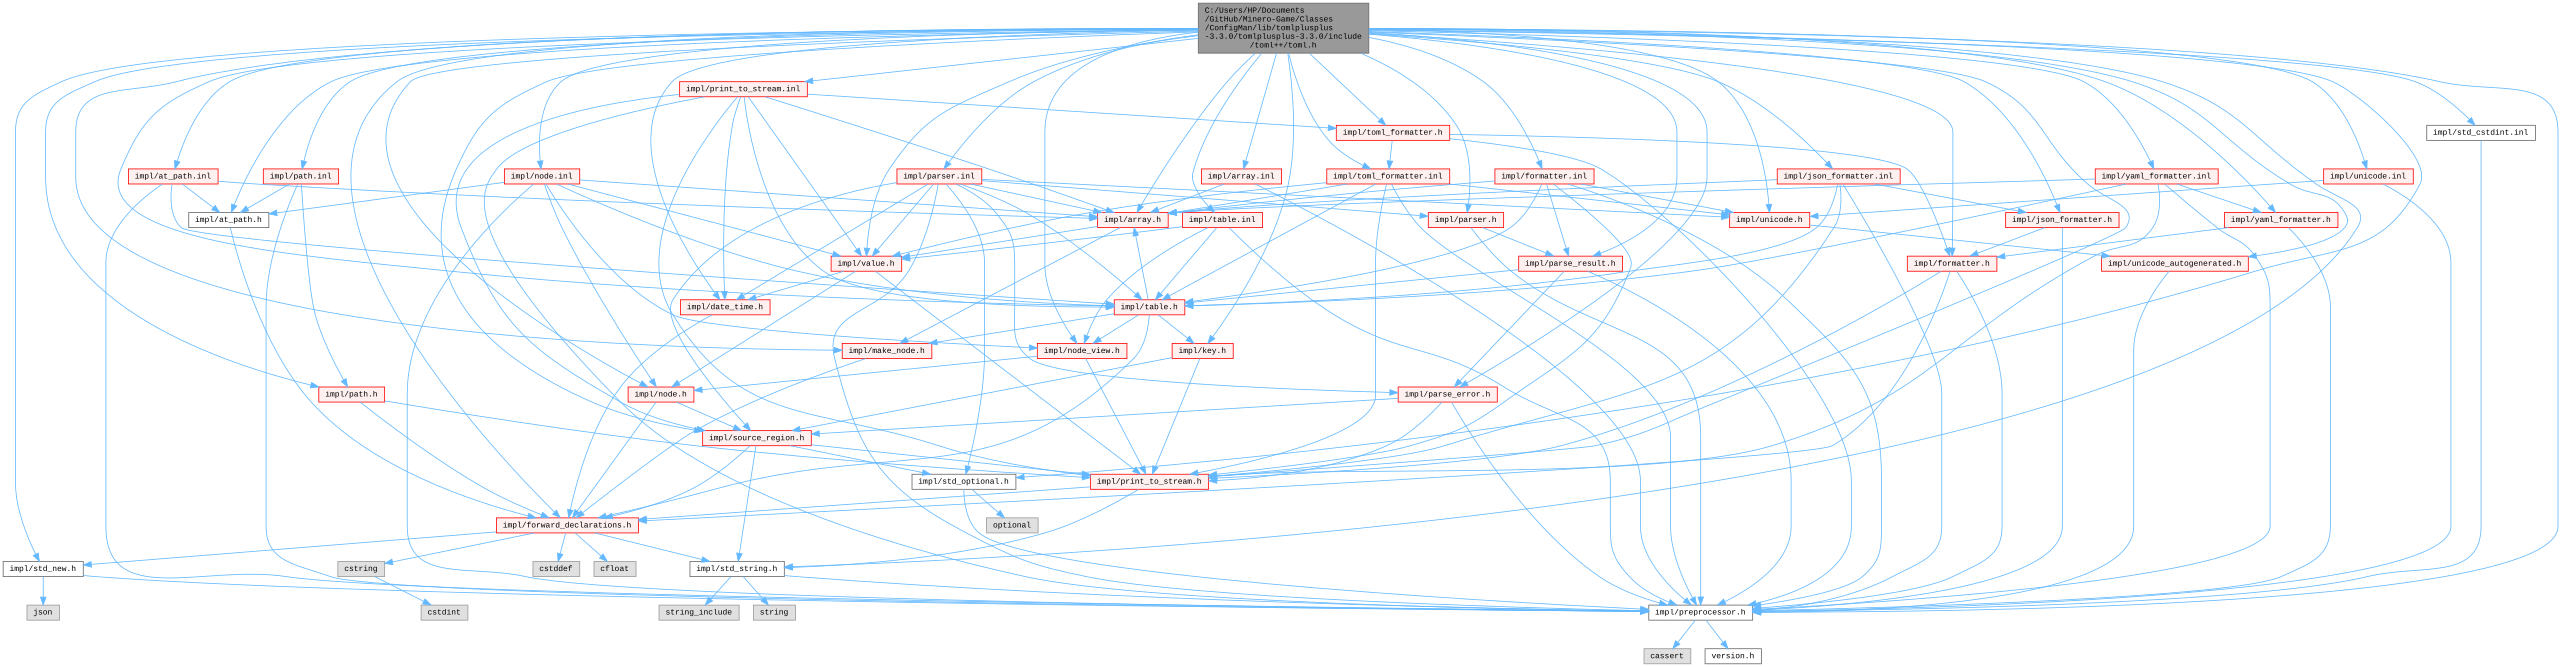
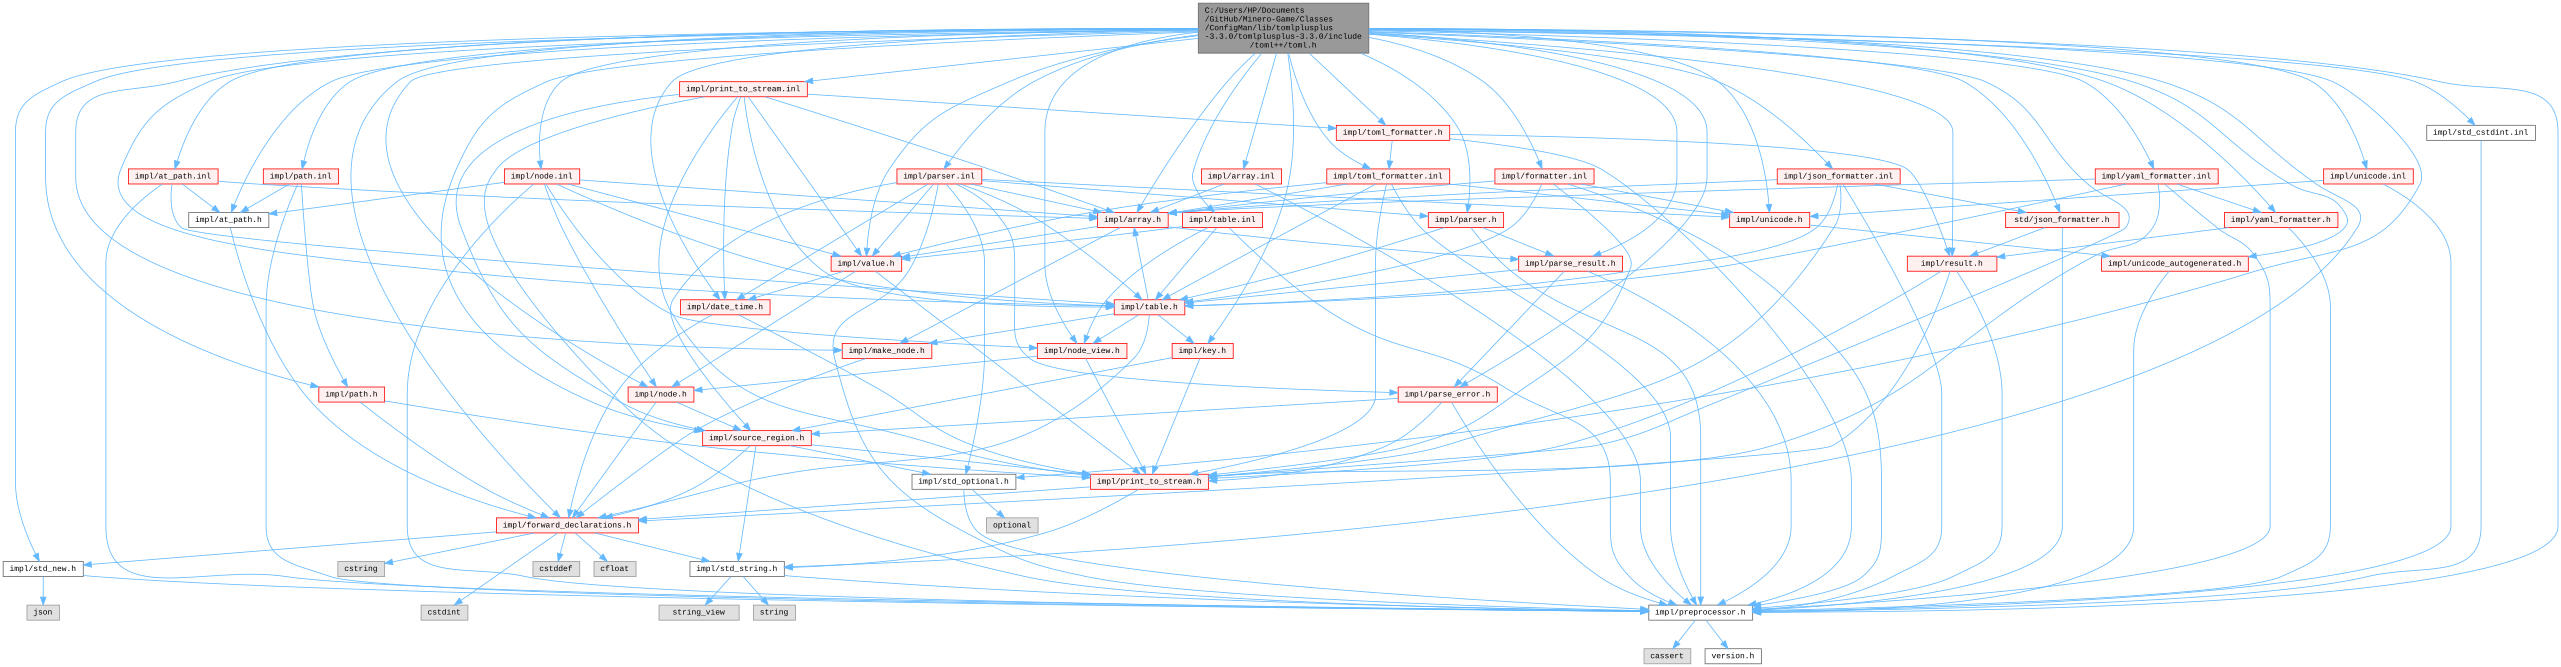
(1556, 216) -> (1339, 245)
(2062, 220) -> (2062, 220)
(1952, 264) -> (1952, 264)
none -> (1317, 266)
none -> (898, 401)
(399, 589) -> (509, 567)
(699, 613) -> (699, 613)
